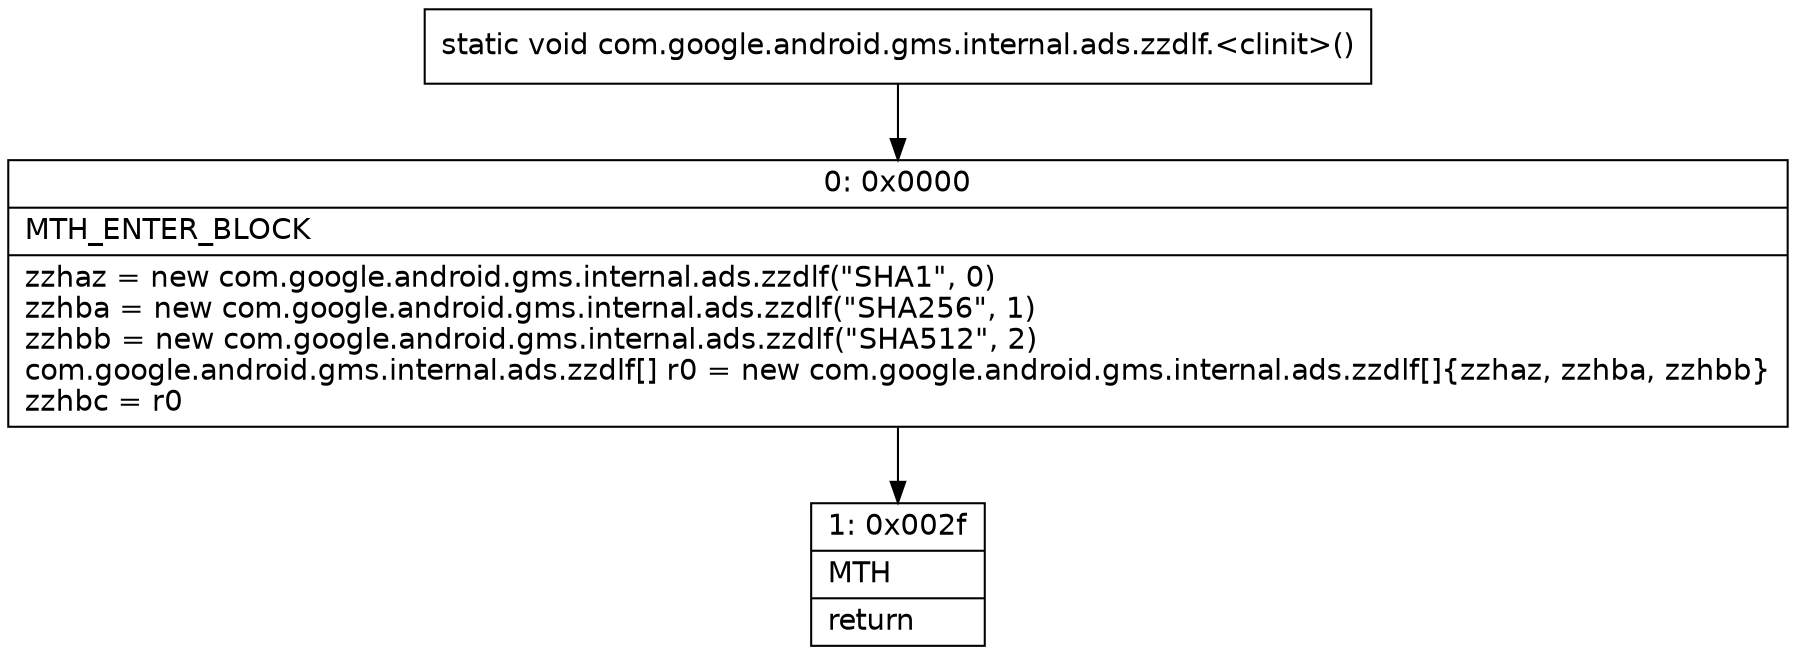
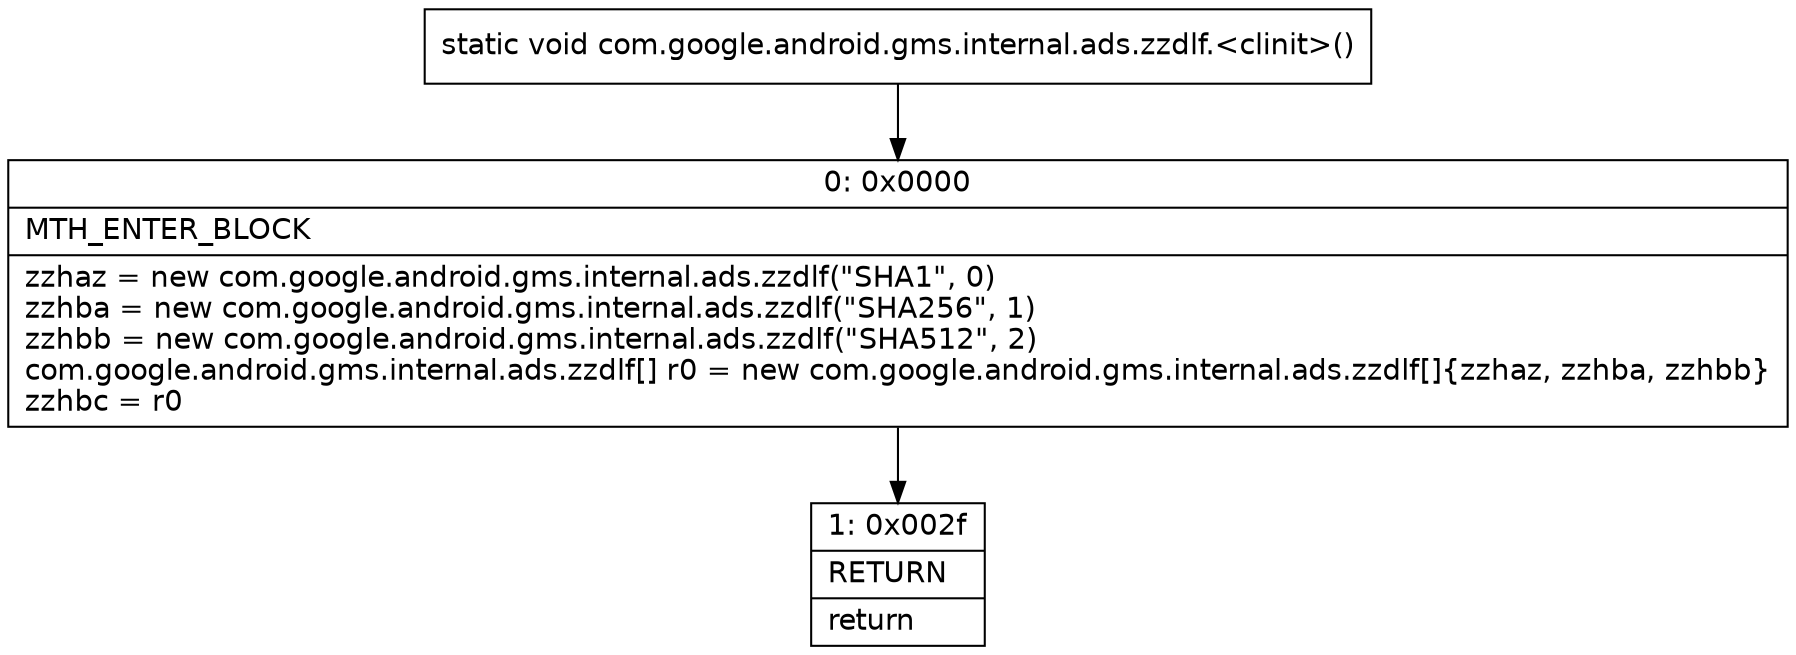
(860, 574) -> (888, 574)
